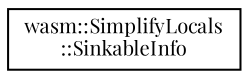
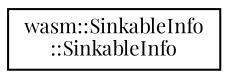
(124, 39) -> (114, 39)
